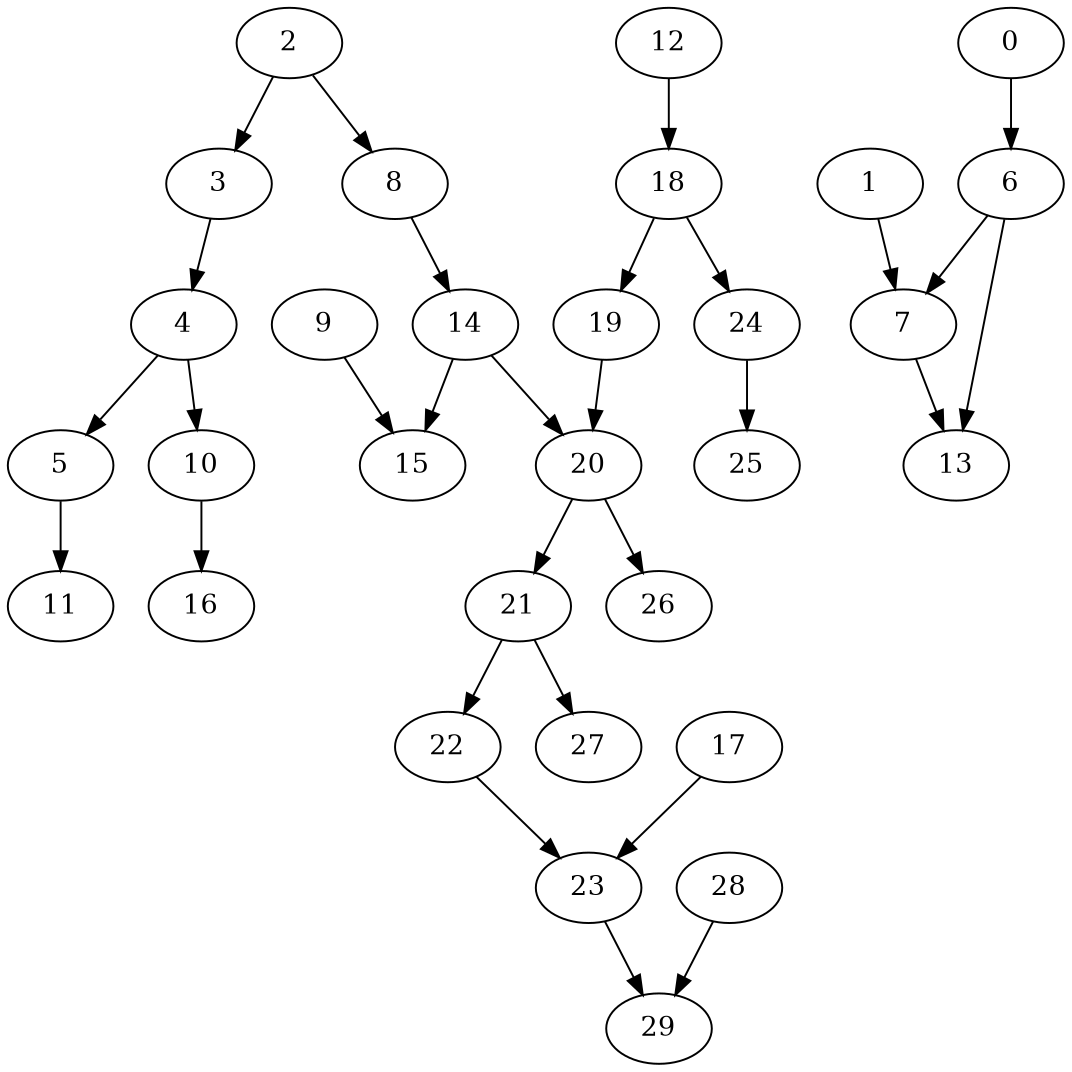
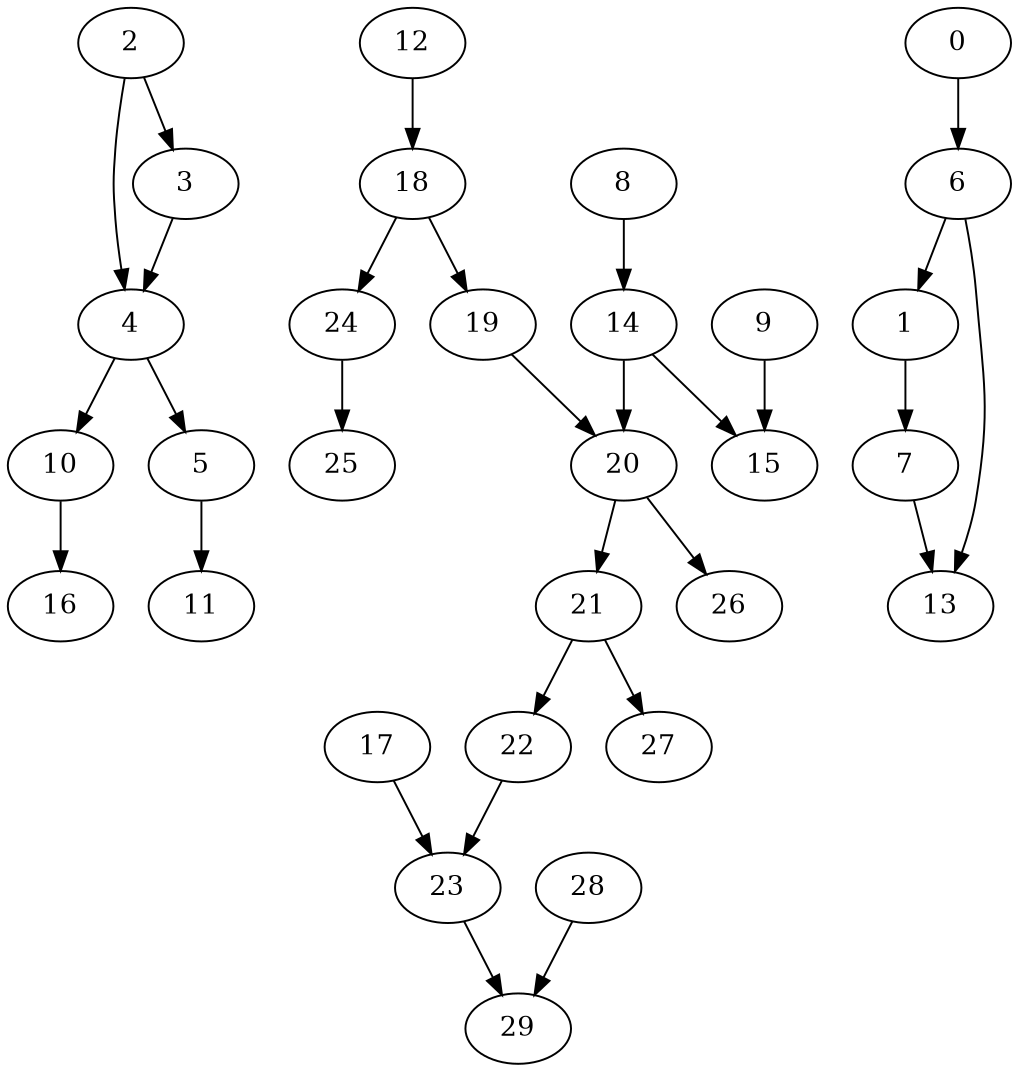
(336, 106) -> (114, 174)
(963, 246) -> (936, 245)
